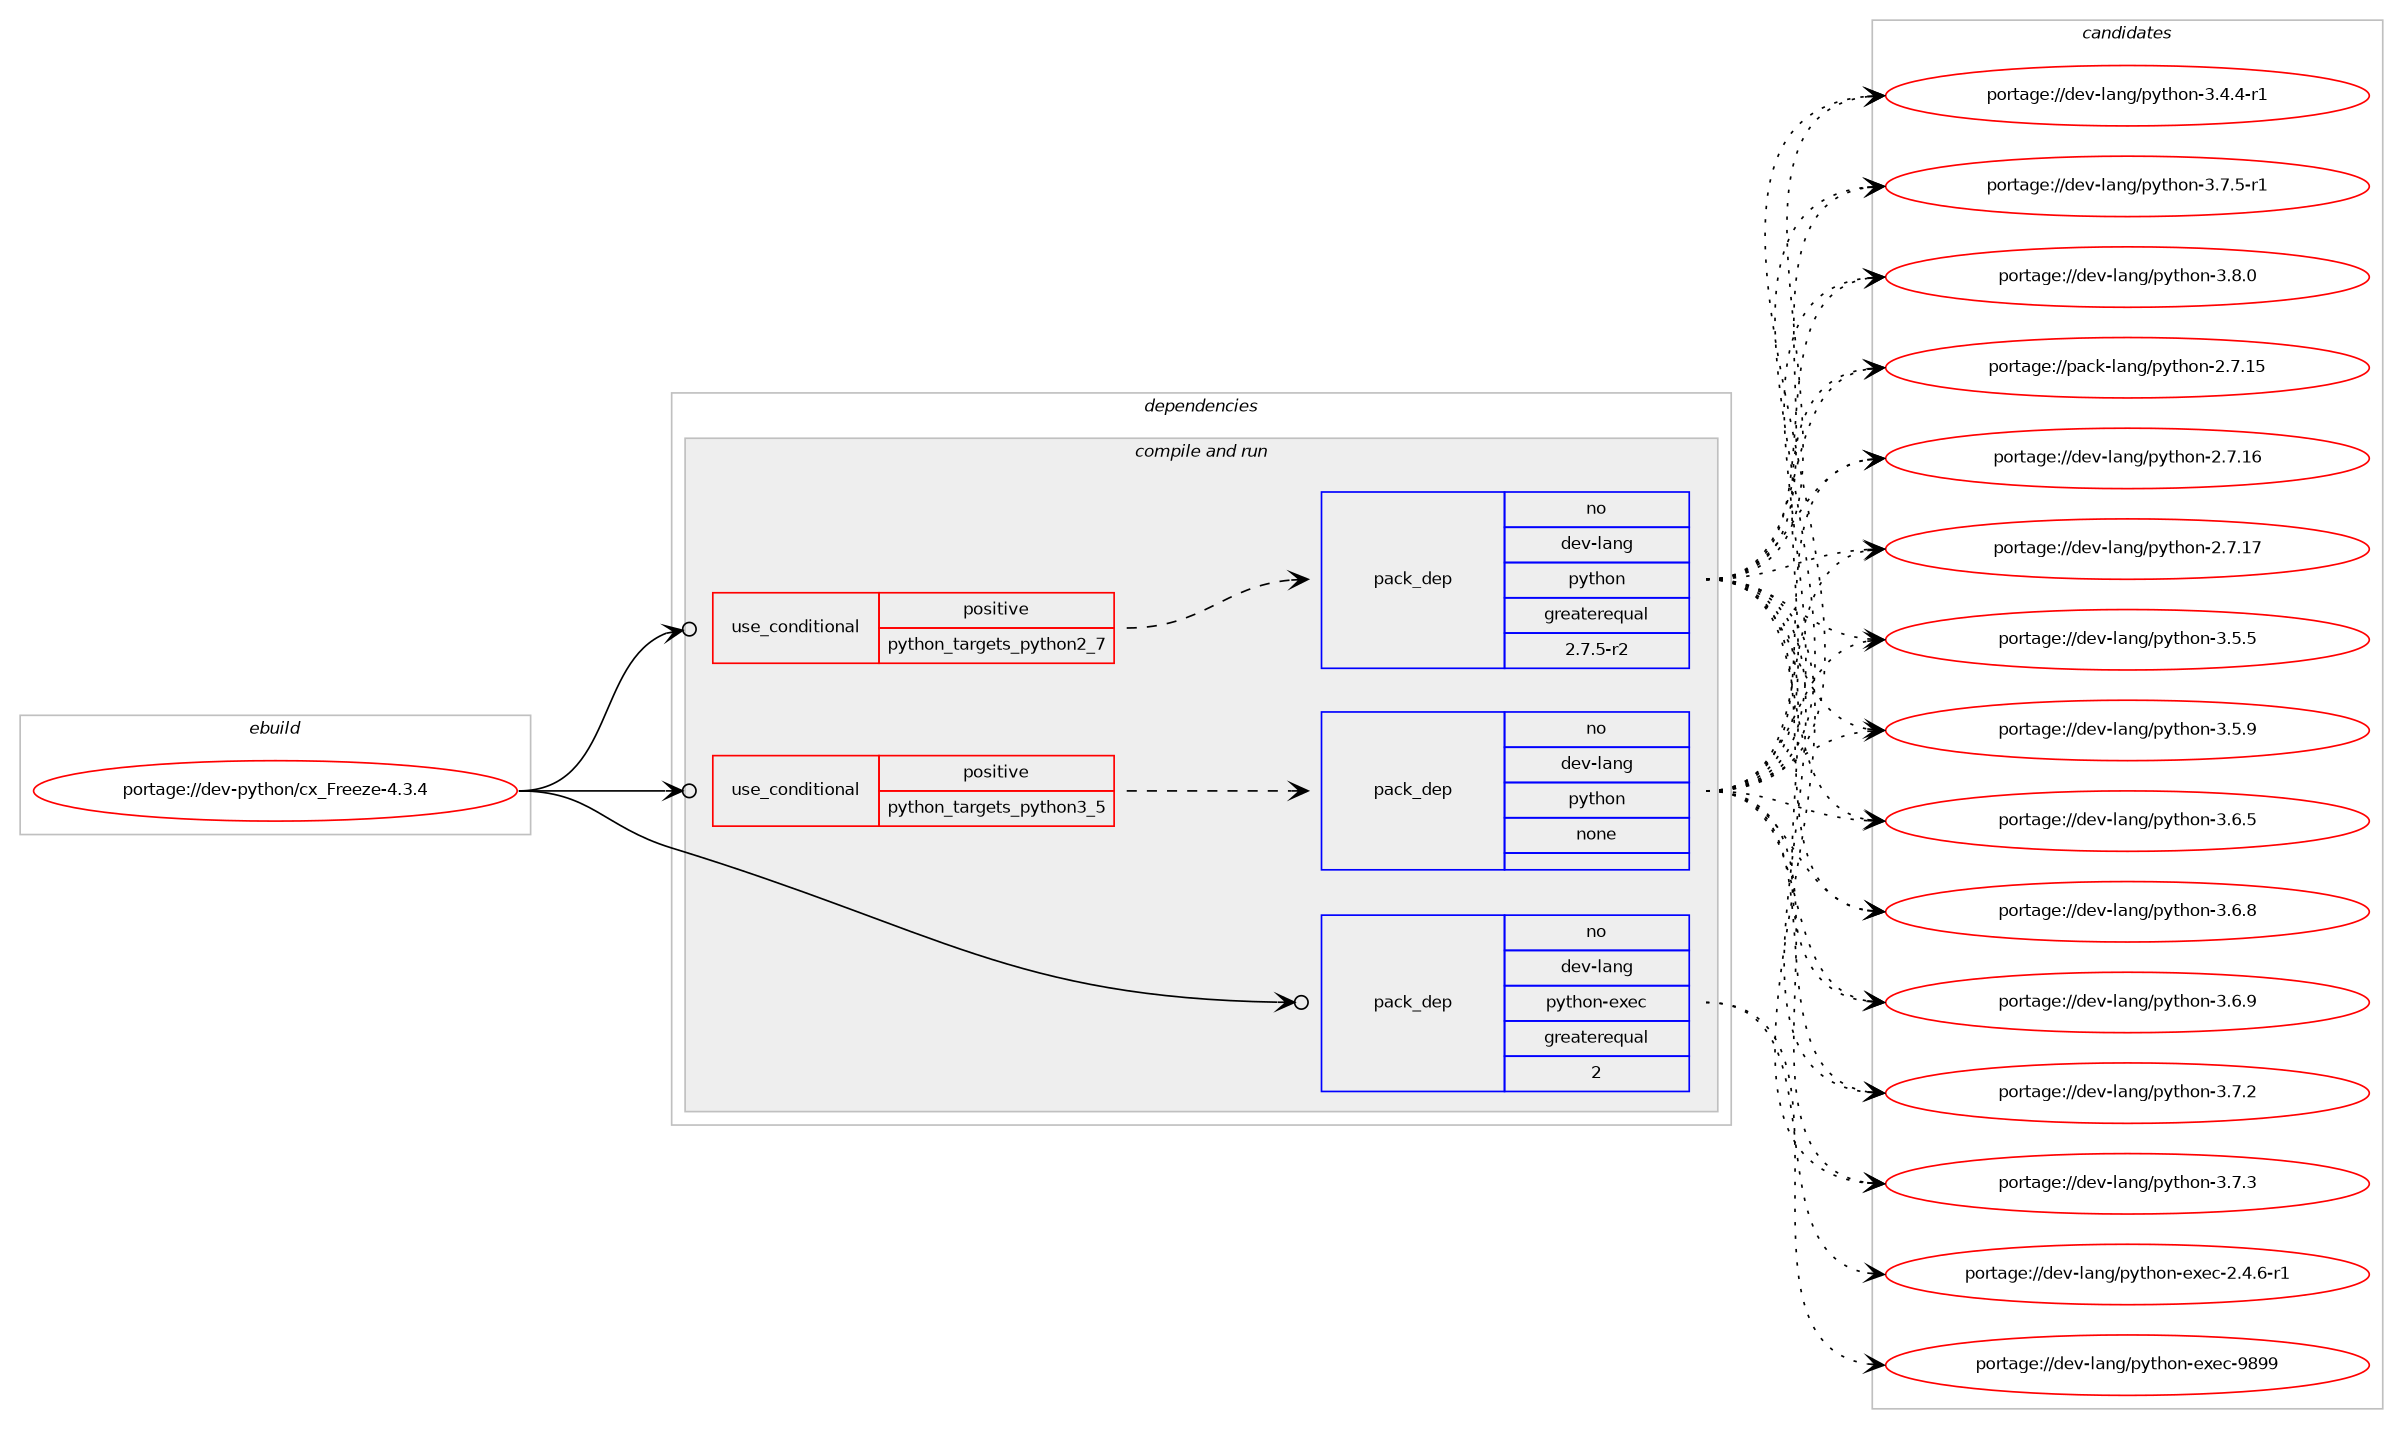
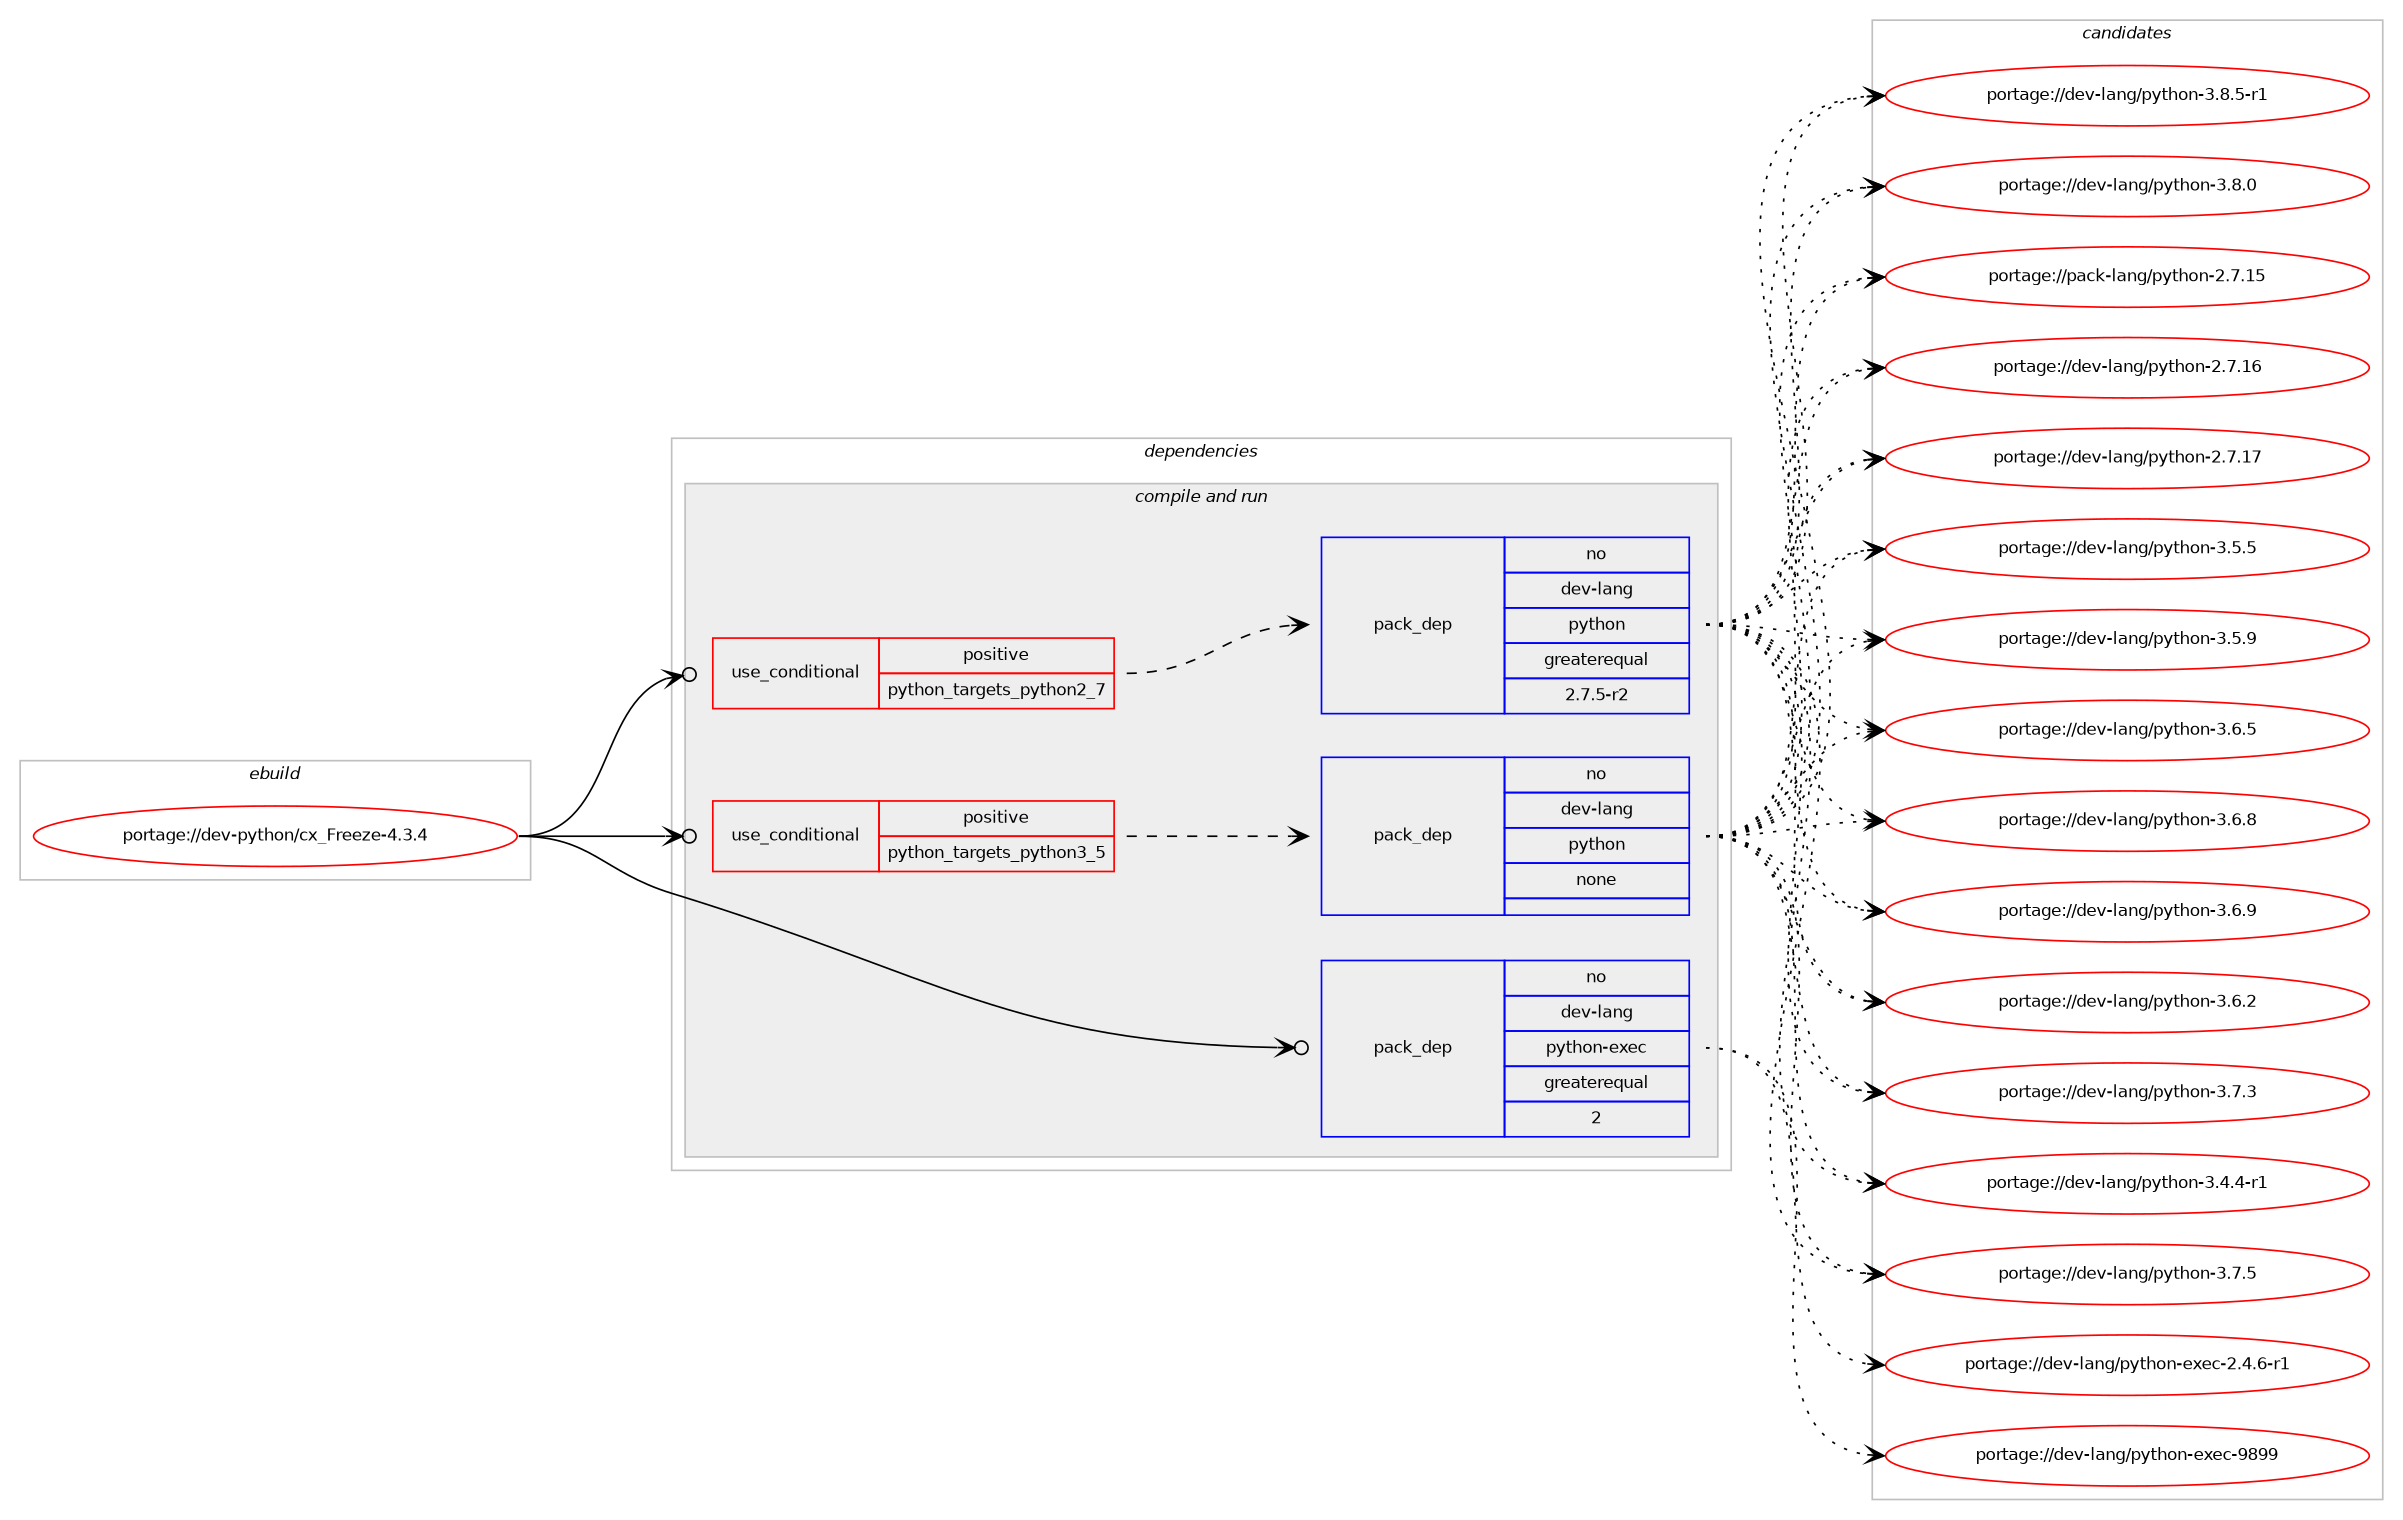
(2128, 186) -> (2128, 96)
(2128, 1093) -> (2128, 1002)
none -> (2128, 1274)
